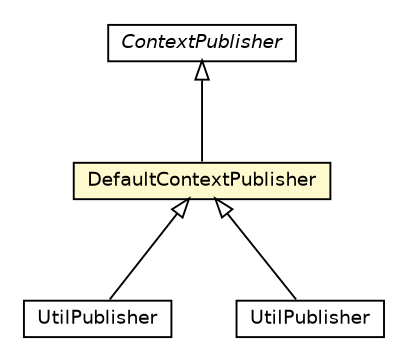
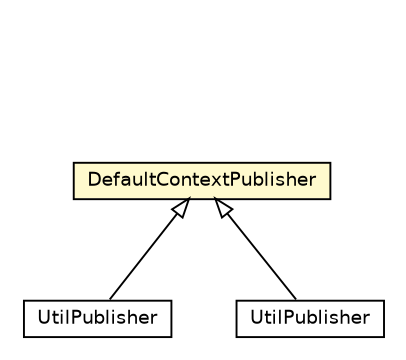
(202, 42) -> none
